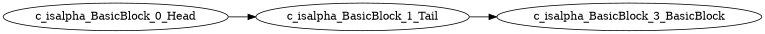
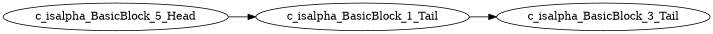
(116, 17) -> (116, 17)
(629, 17) -> (603, 17)
